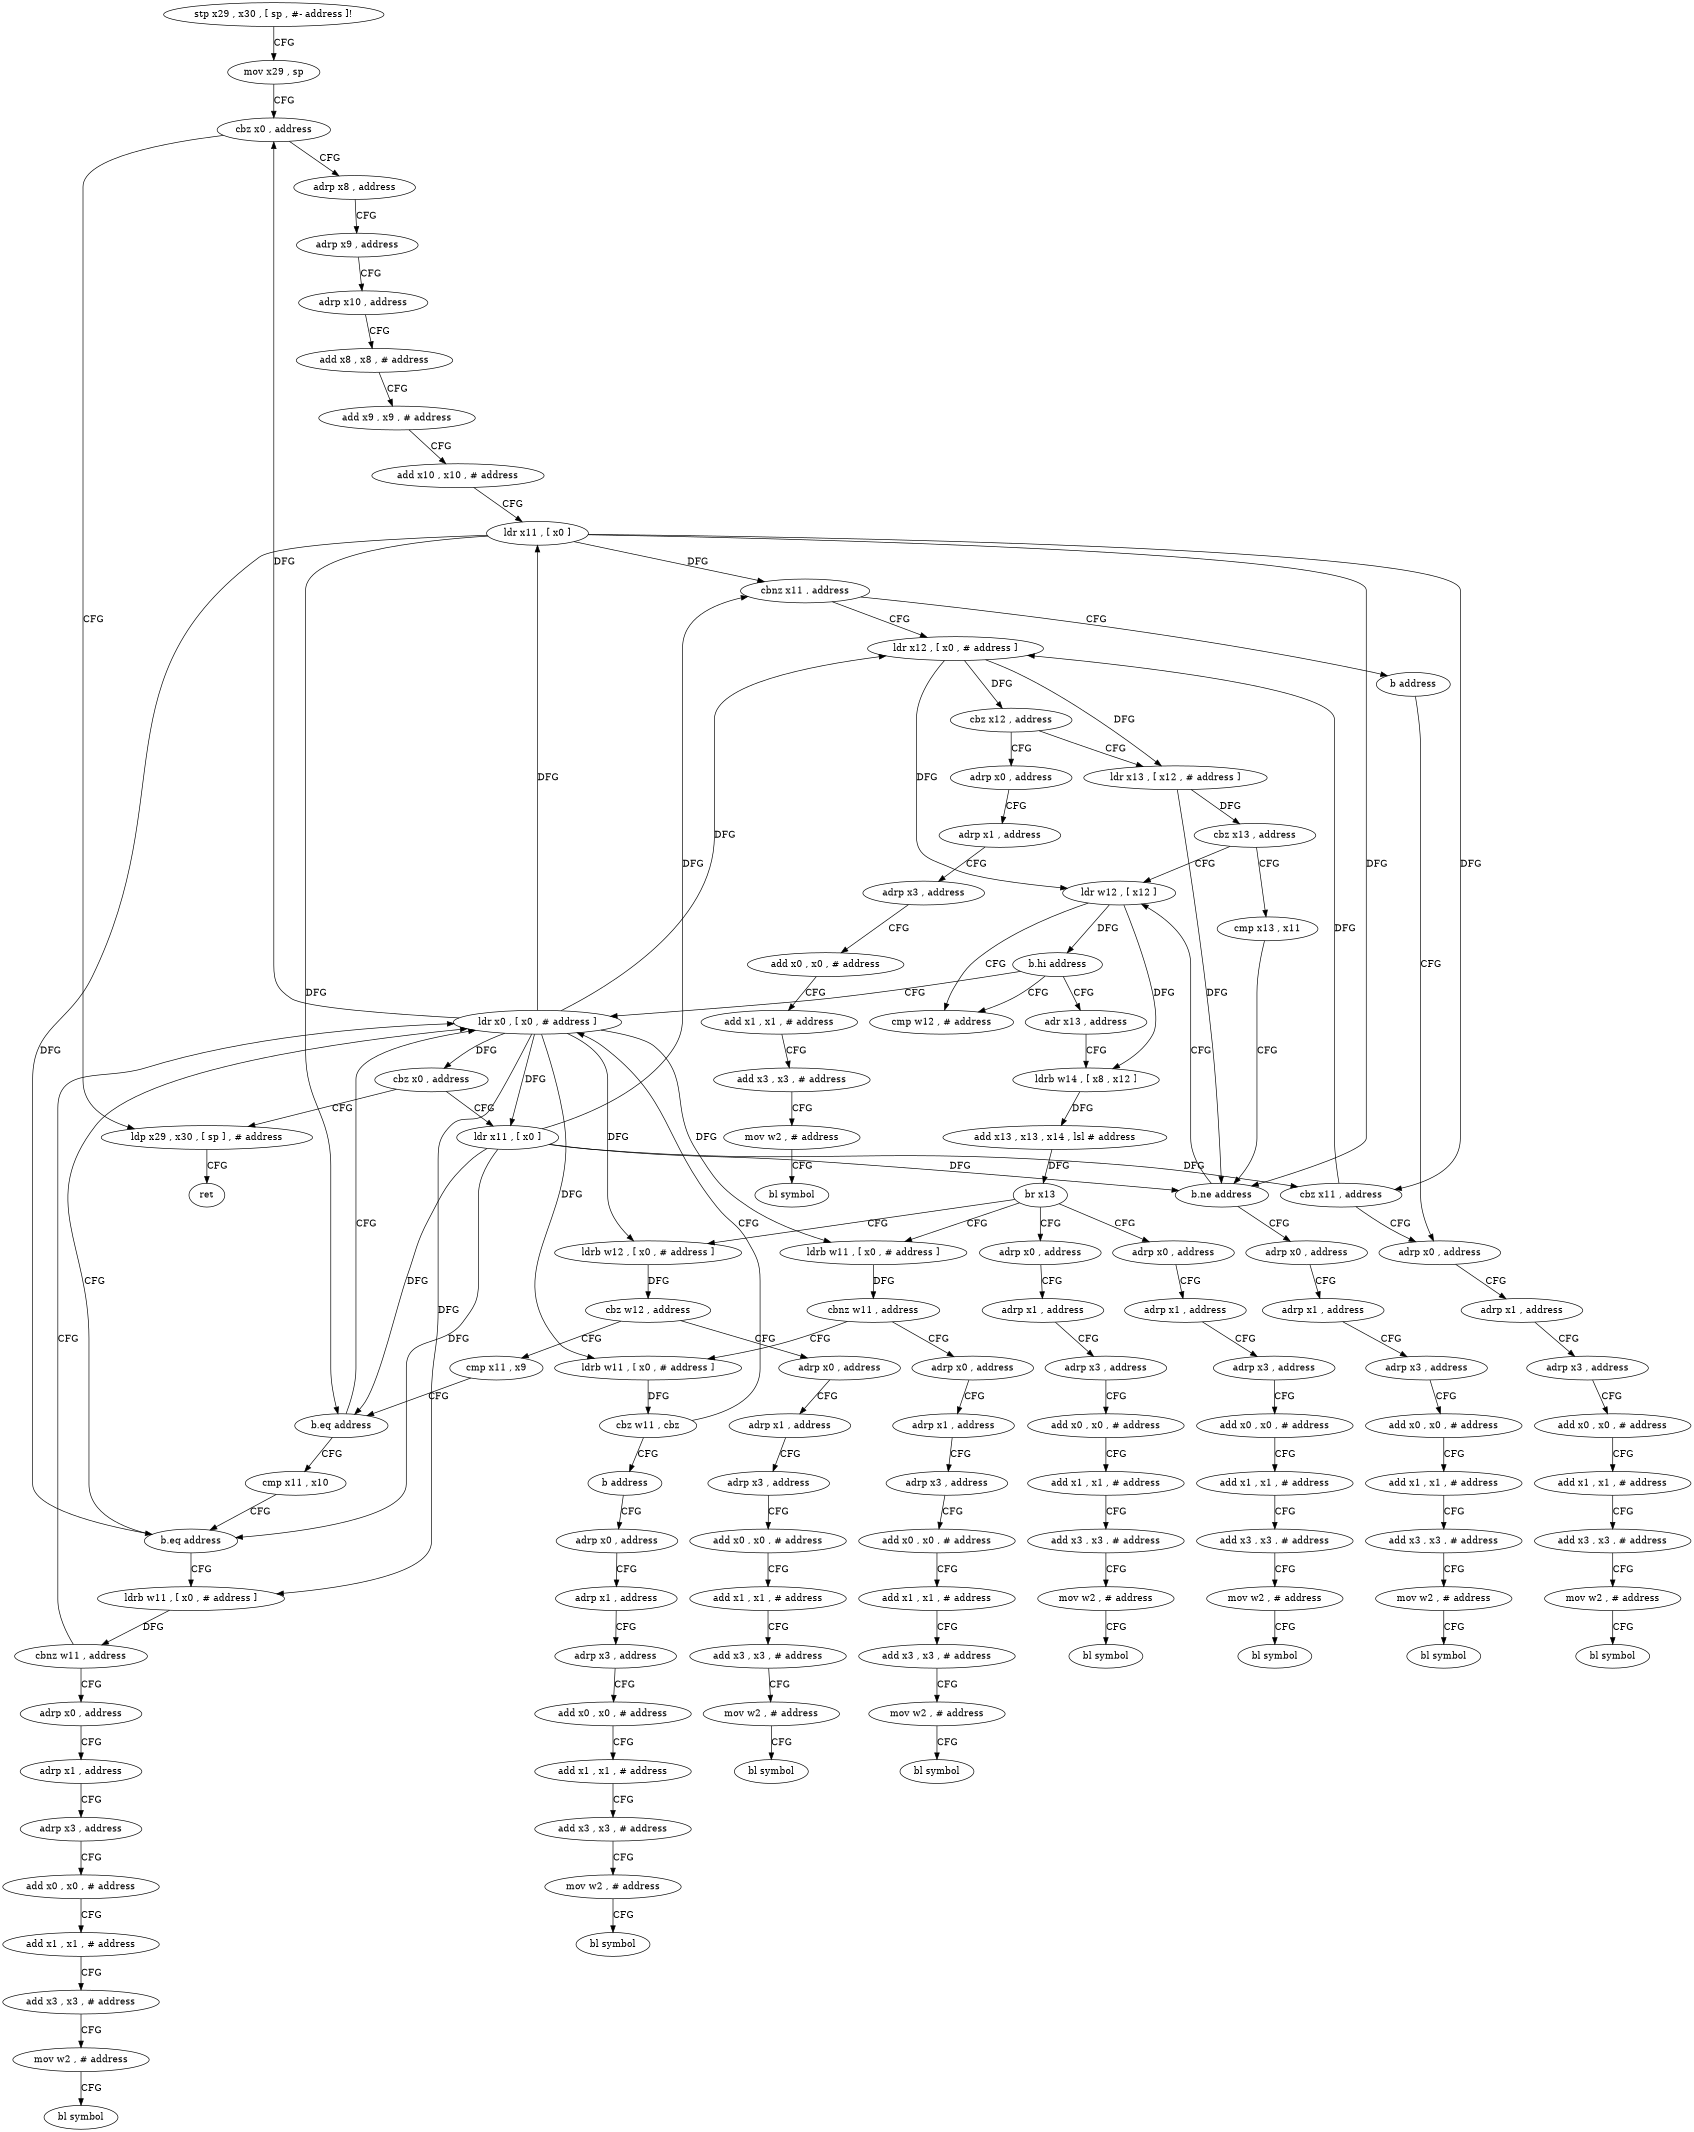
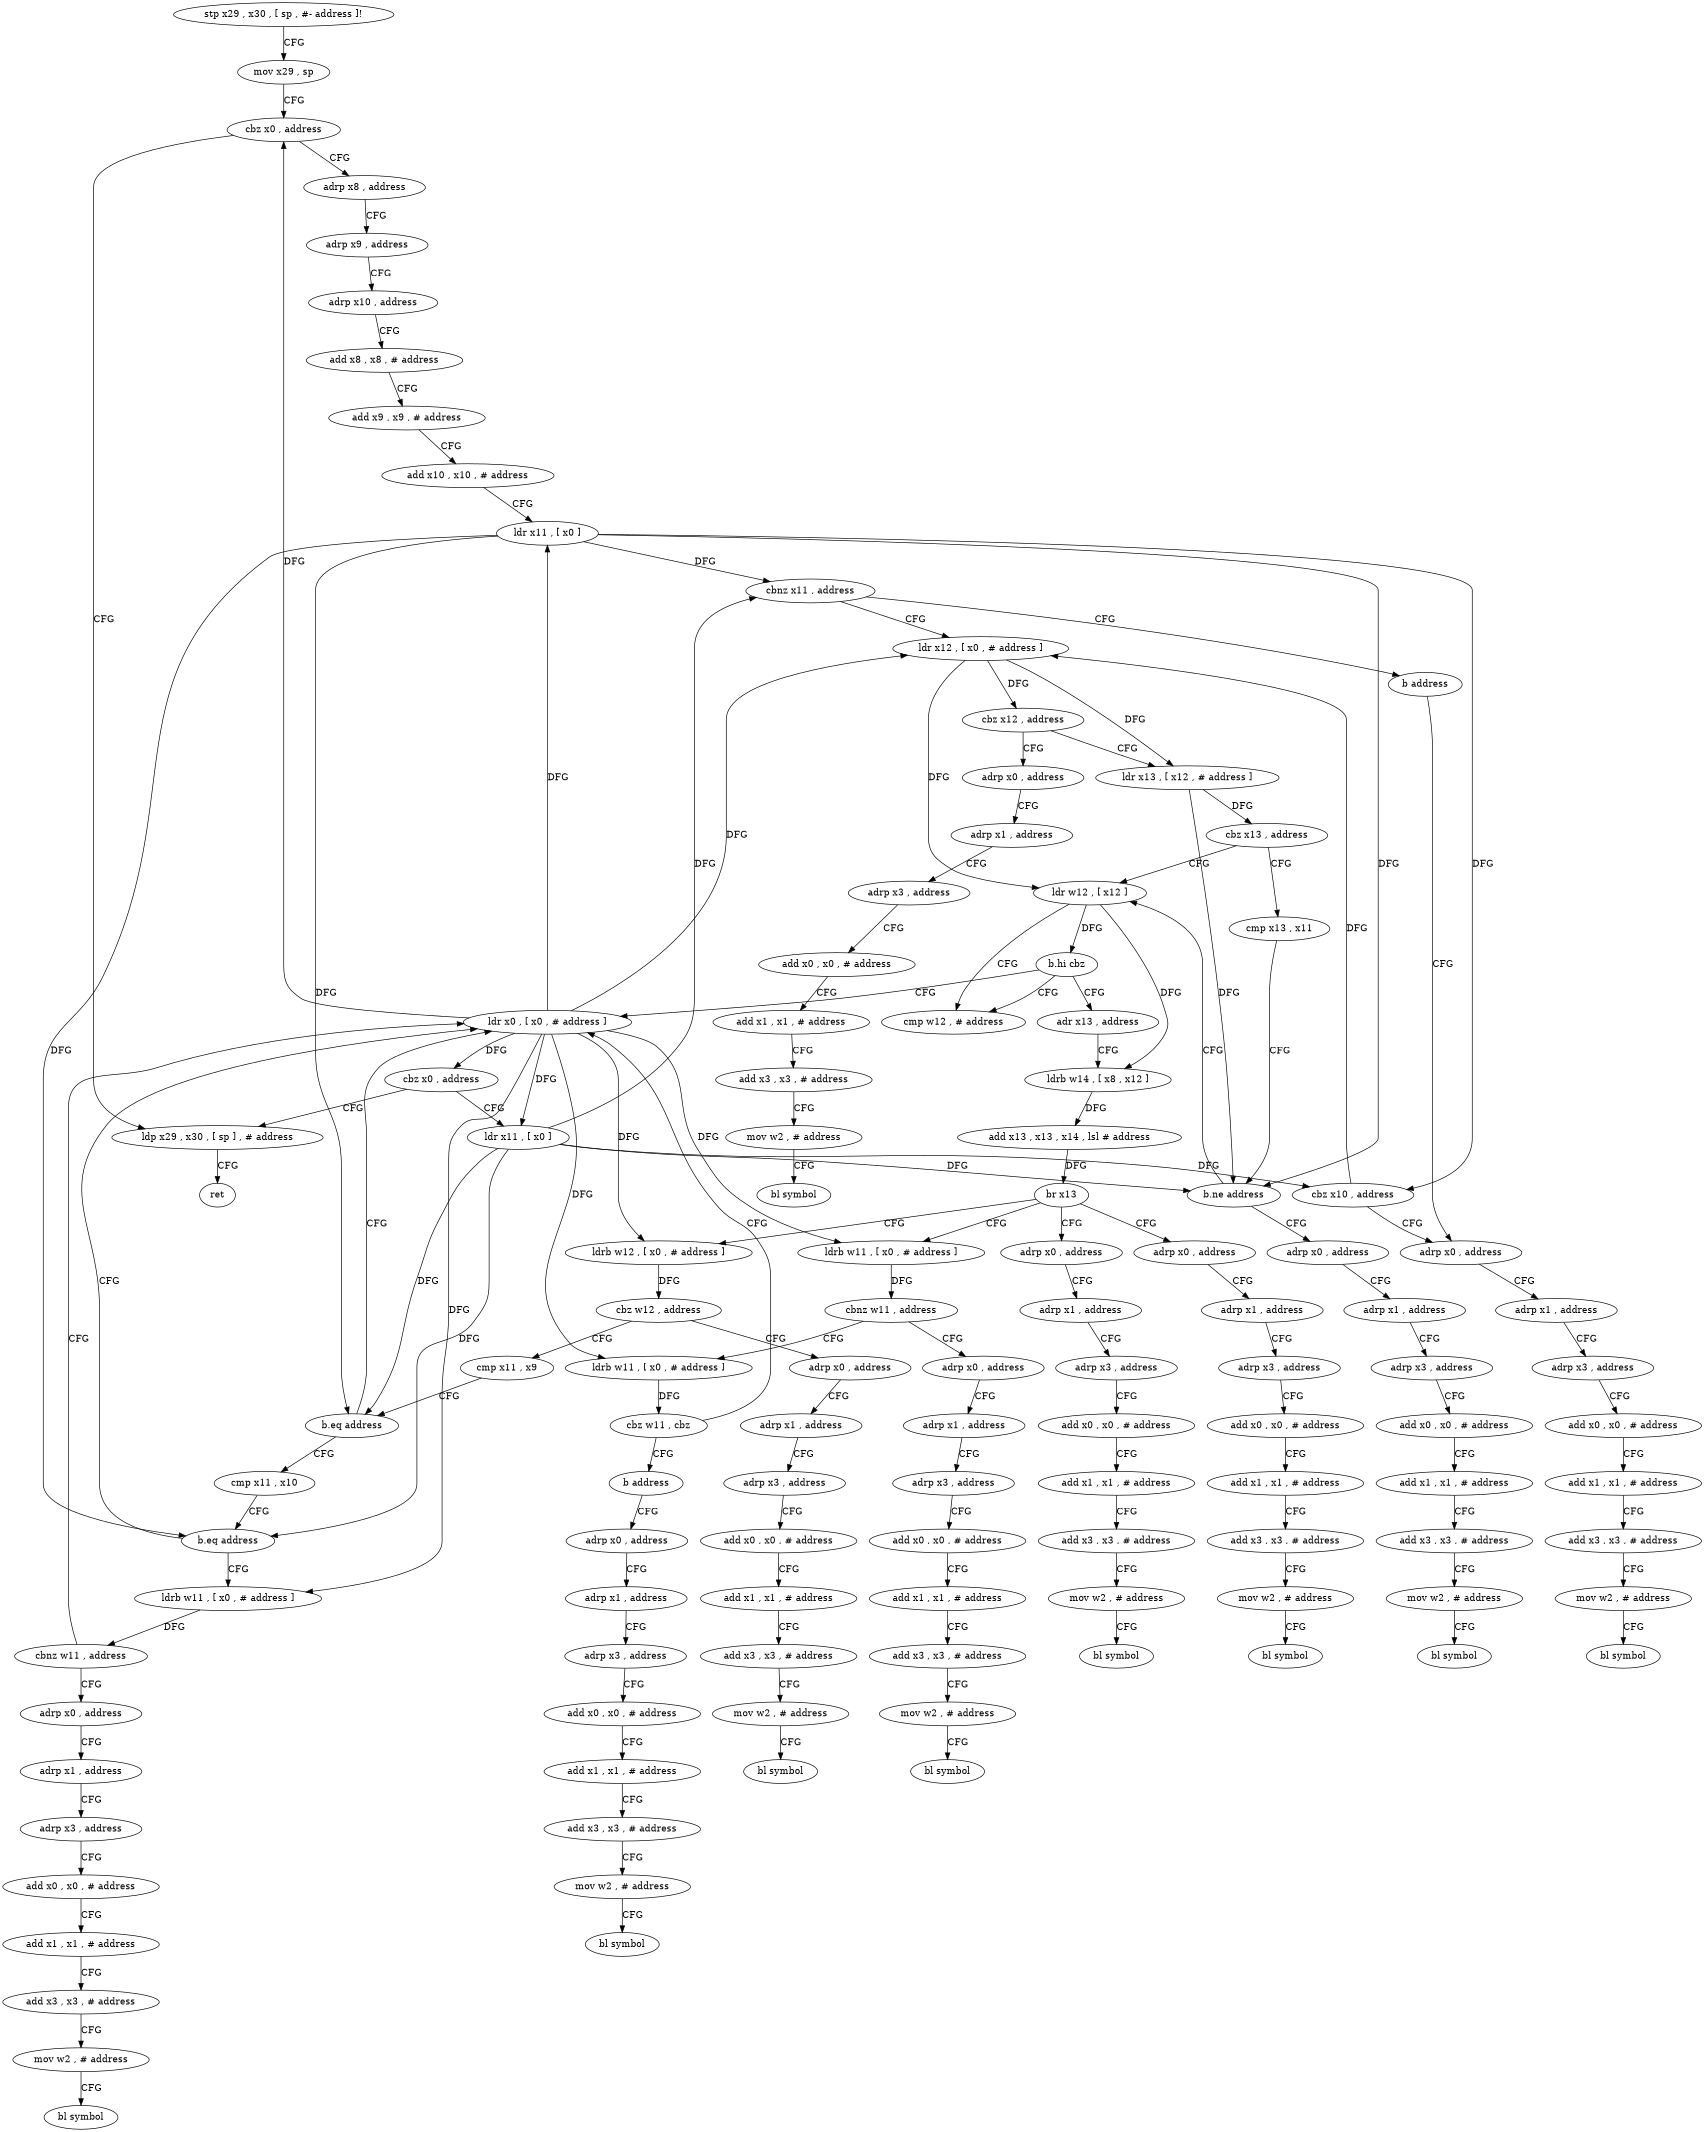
(1058, 965) -> (1067, 965)
(1341, 1195) -> (1353, 1195)
